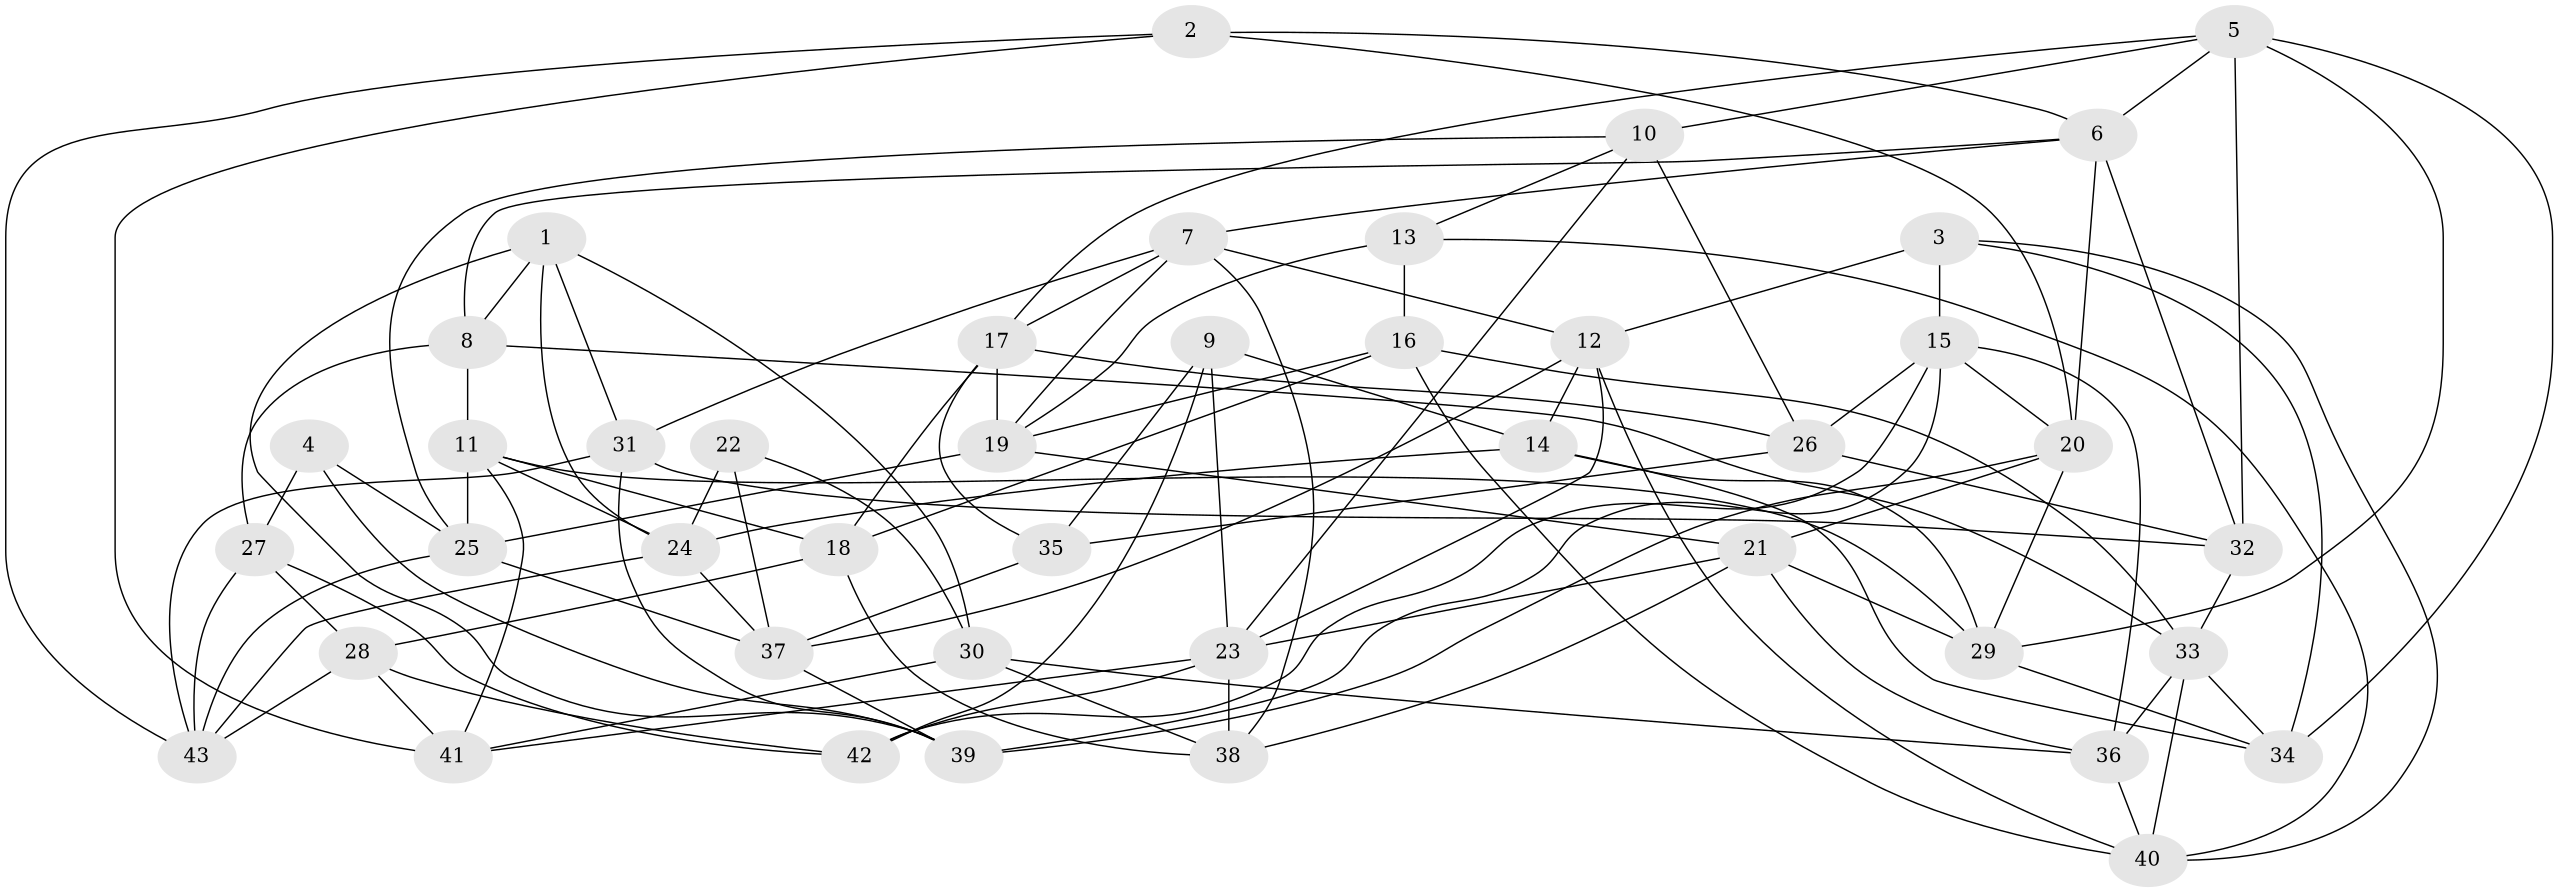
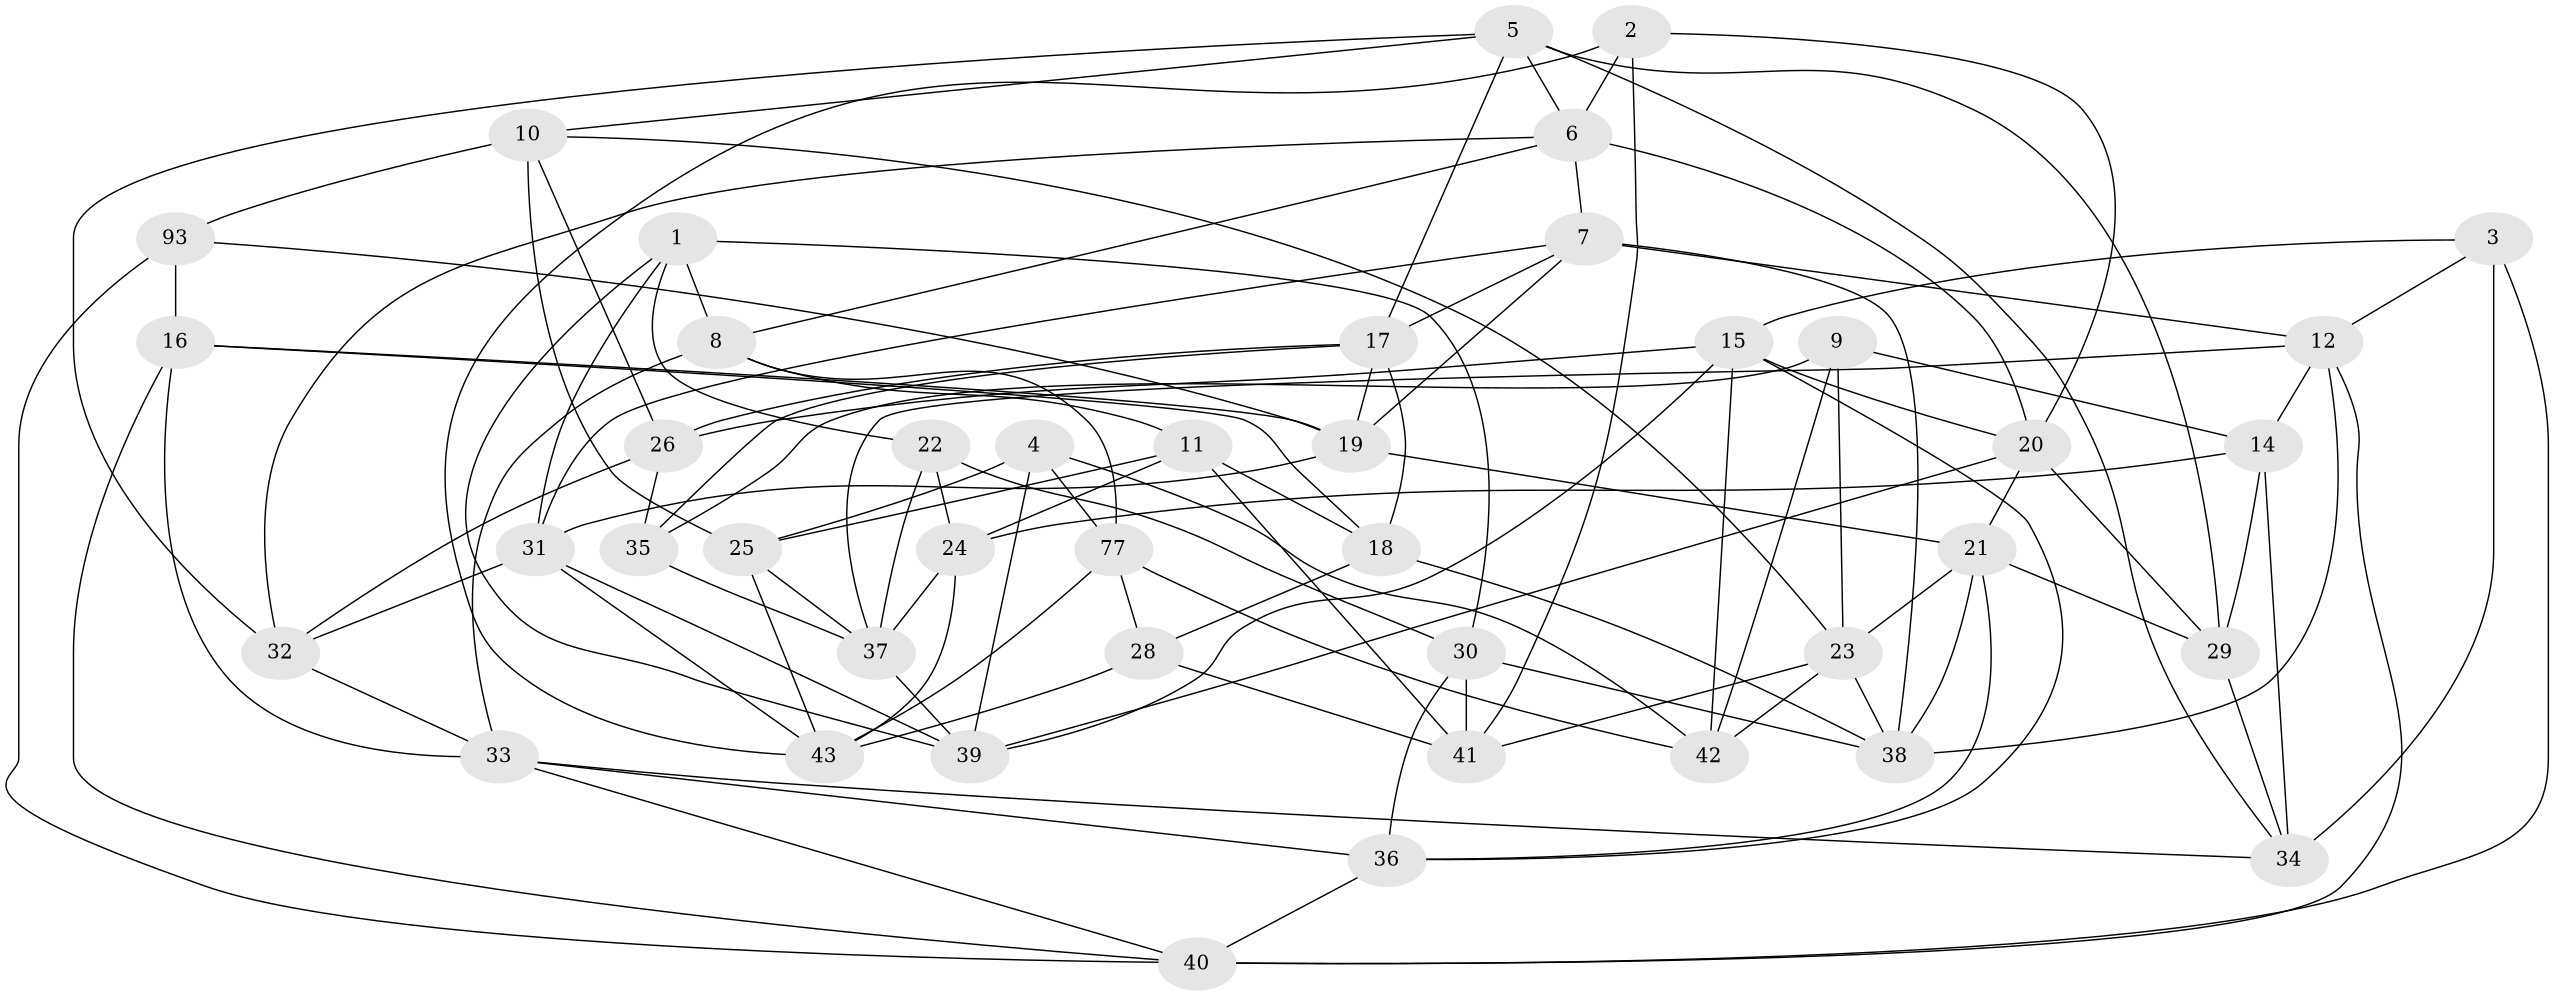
(1404, 239) -> (176, 239)
(553, 420) -> (722, 401)
(1289, 477) -> none
(721, 500) -> (901, 486)
(1474, 533) -> (2263, 685)
(255, 550) -> (1114, 550)
(496, 699) -> (1349, 583)
